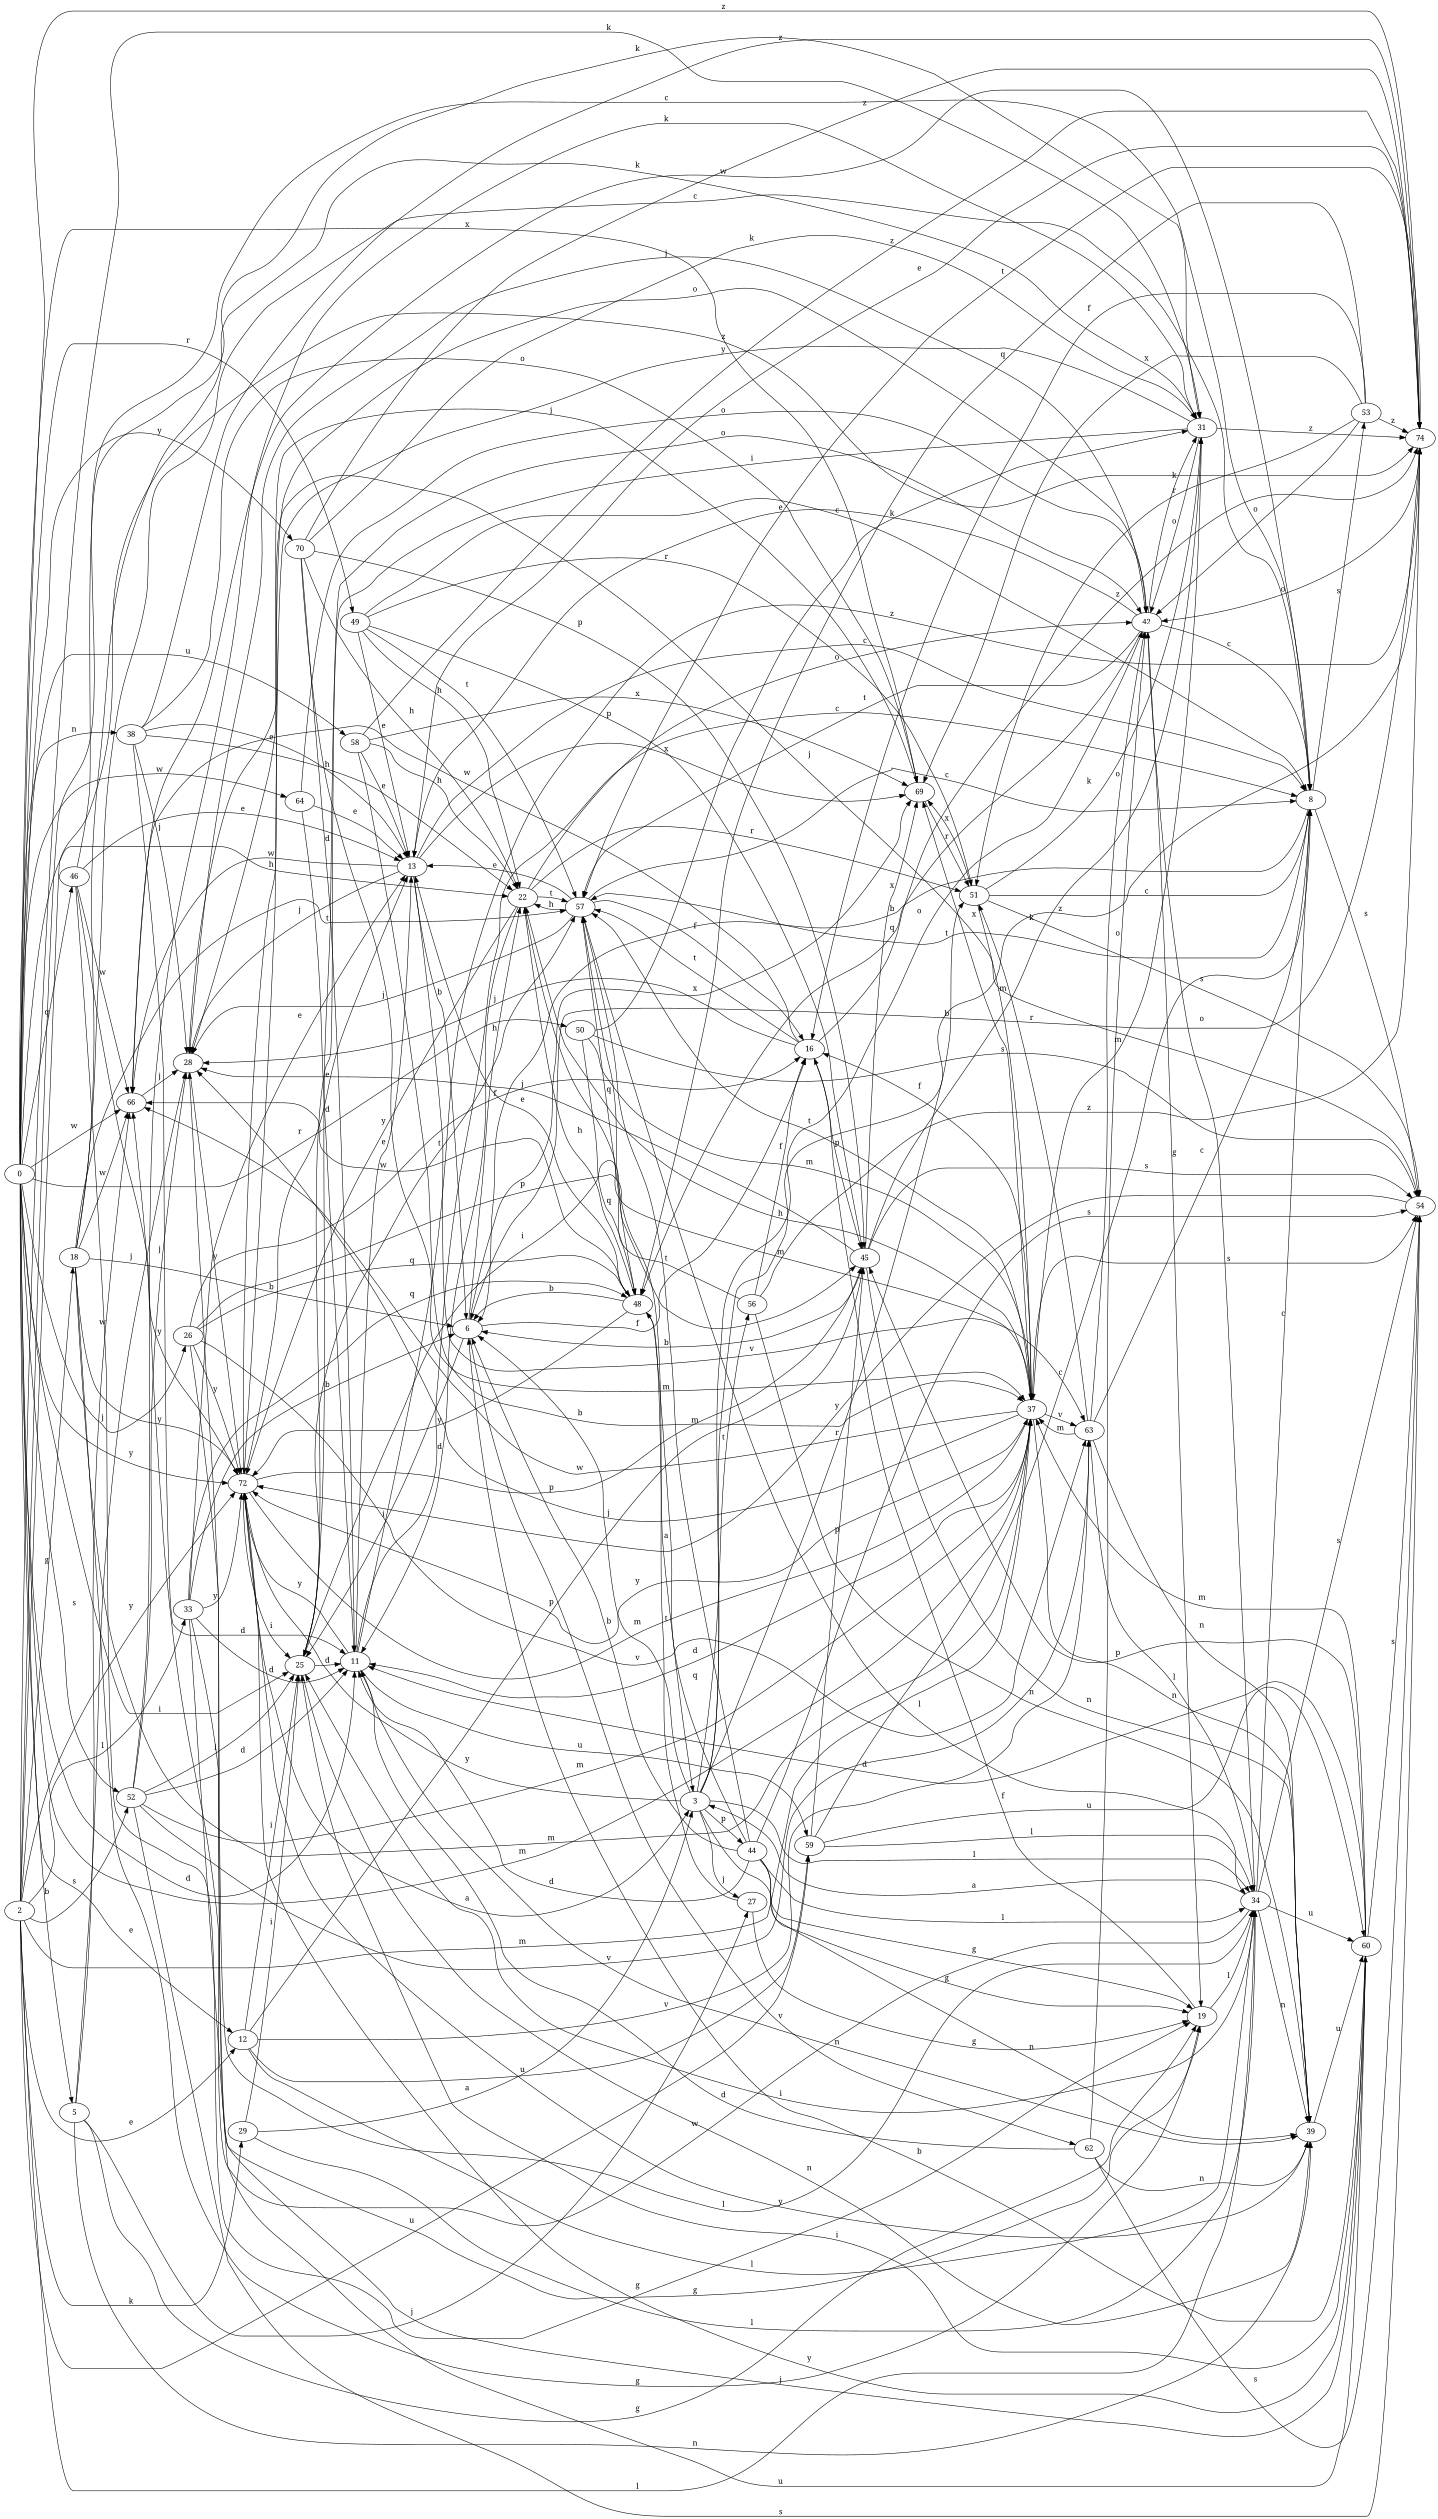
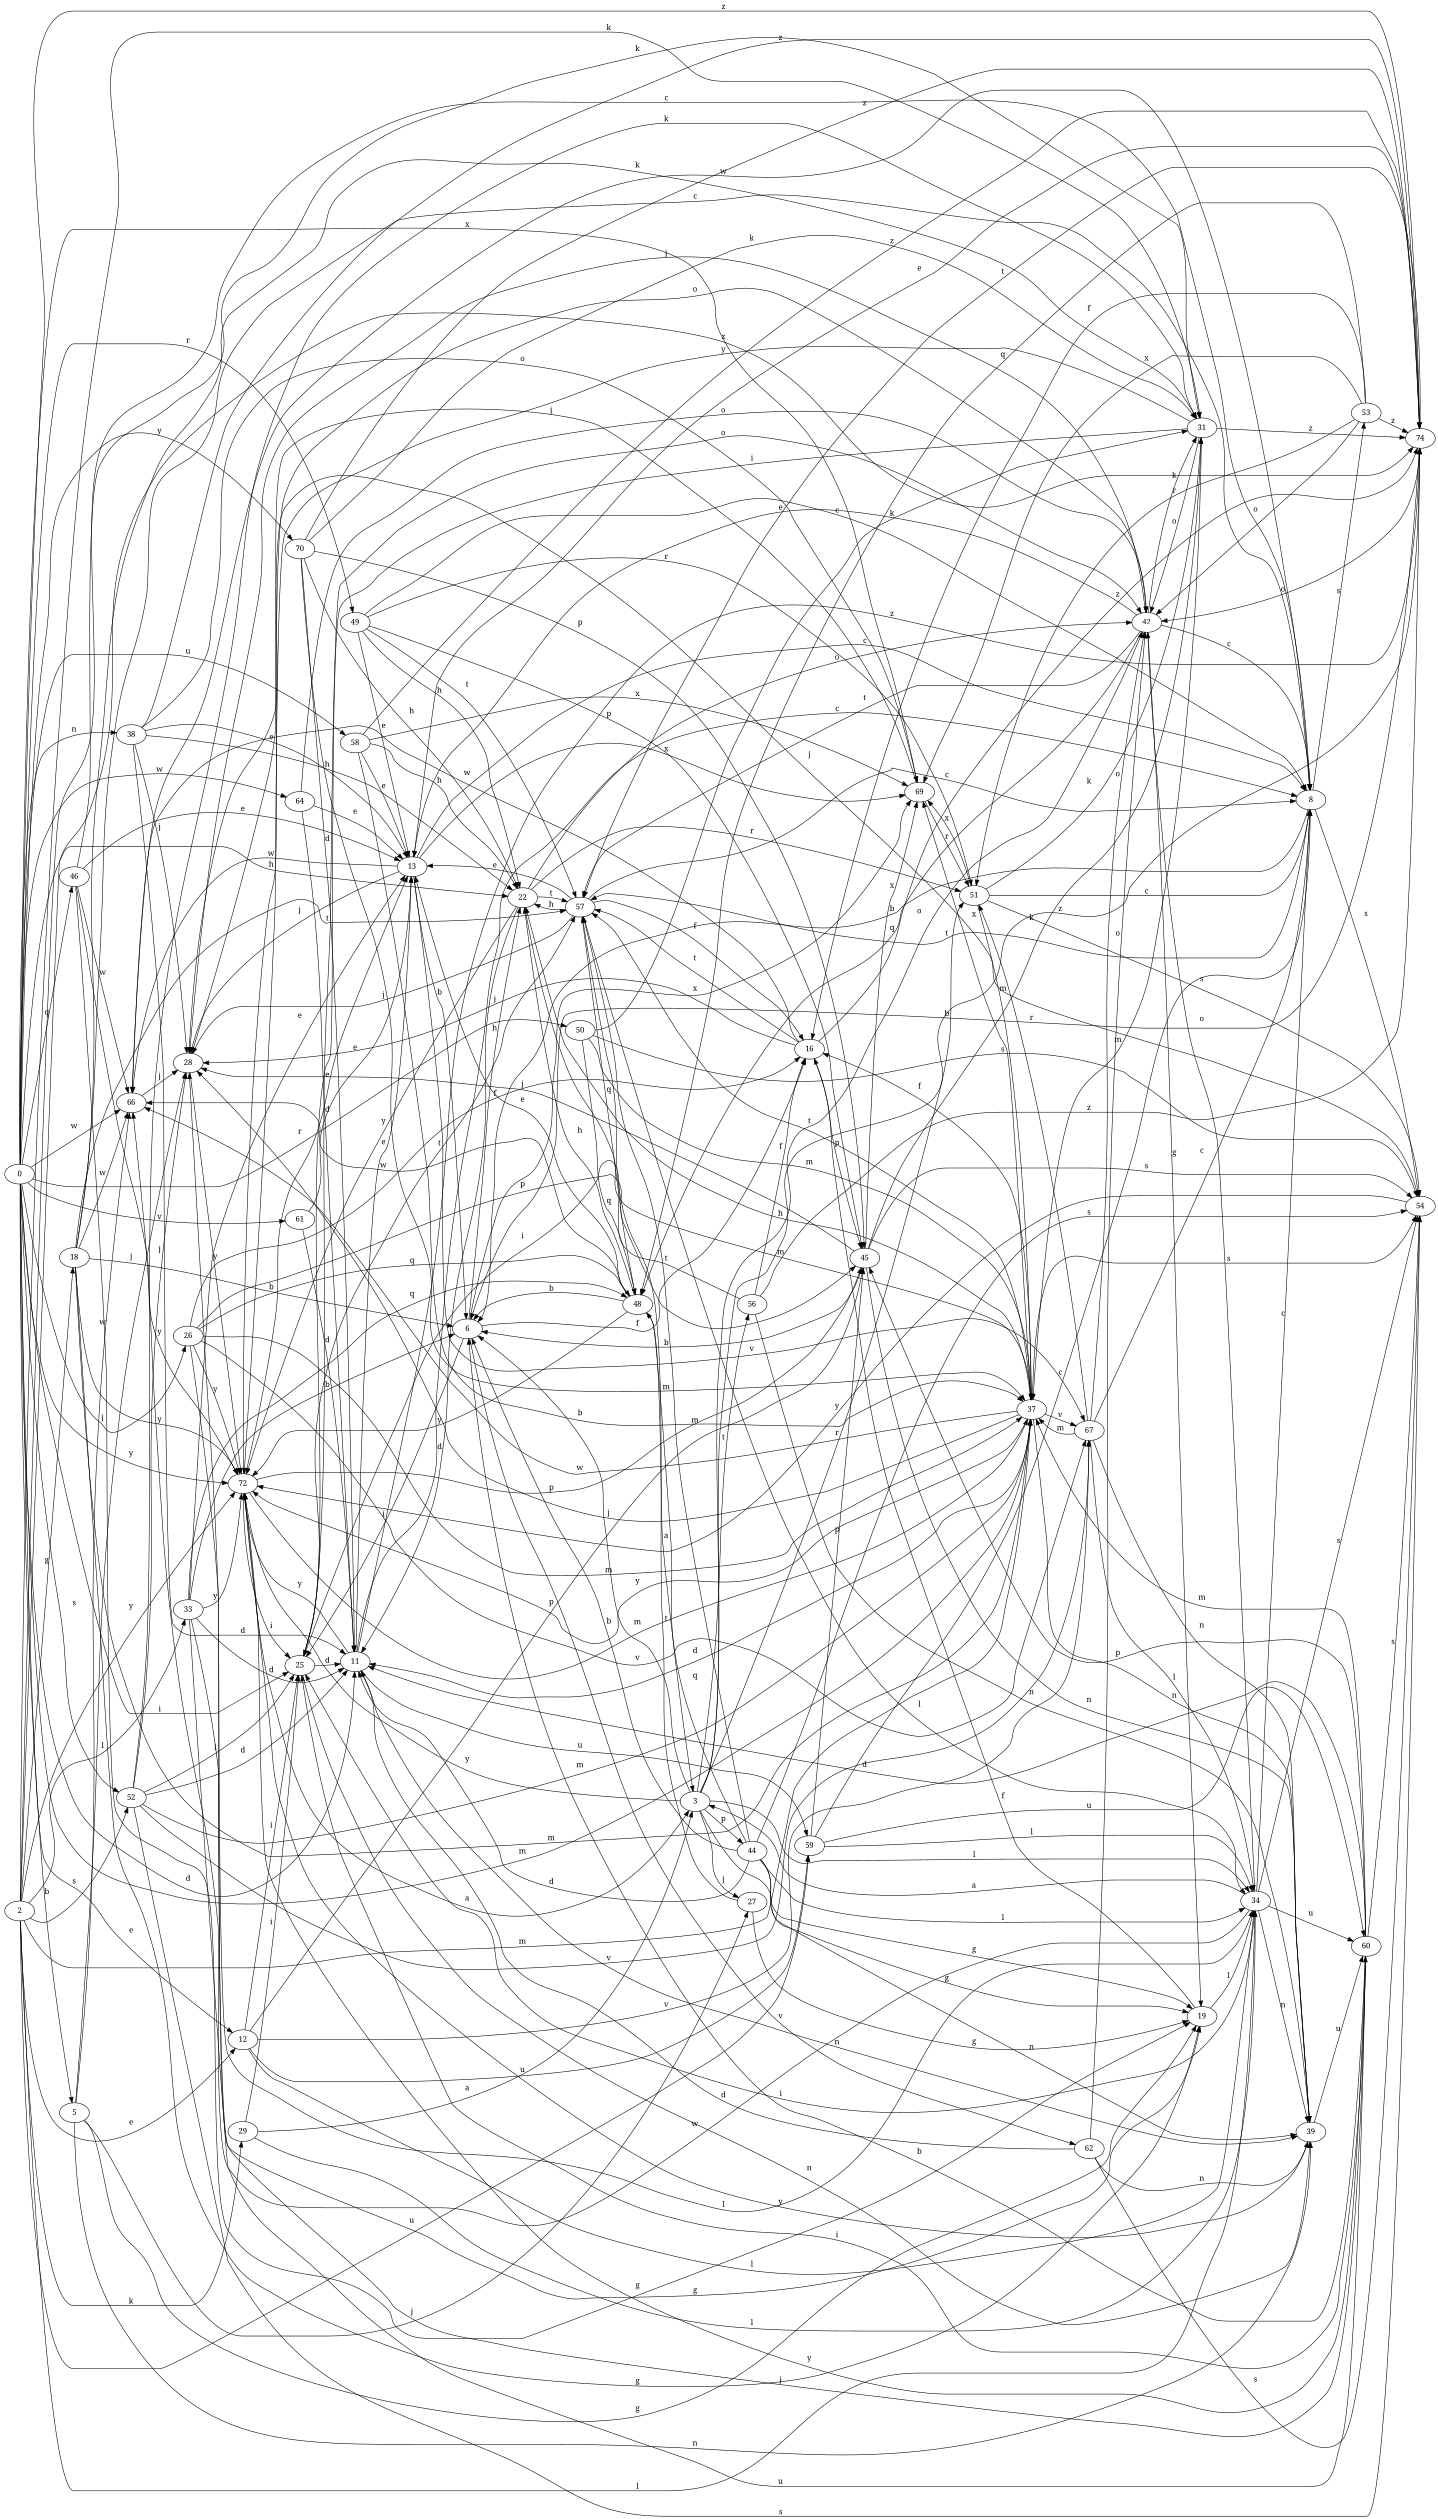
none -> (300, 1219)
(1089, 1431) -> (1089, 1431)
none -> (555, 1575)
